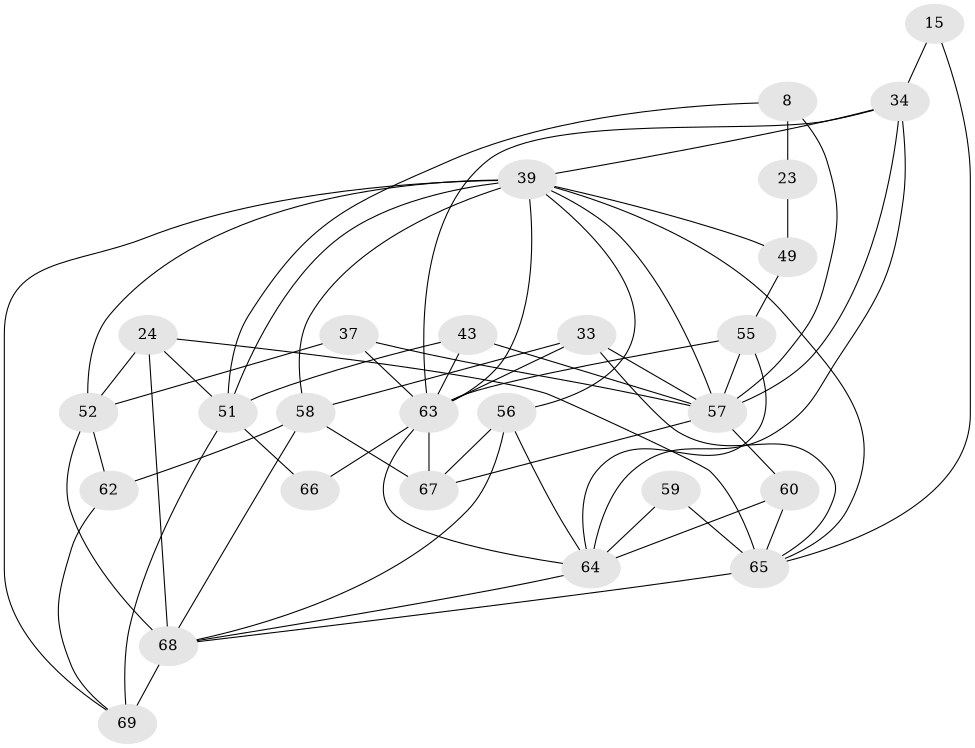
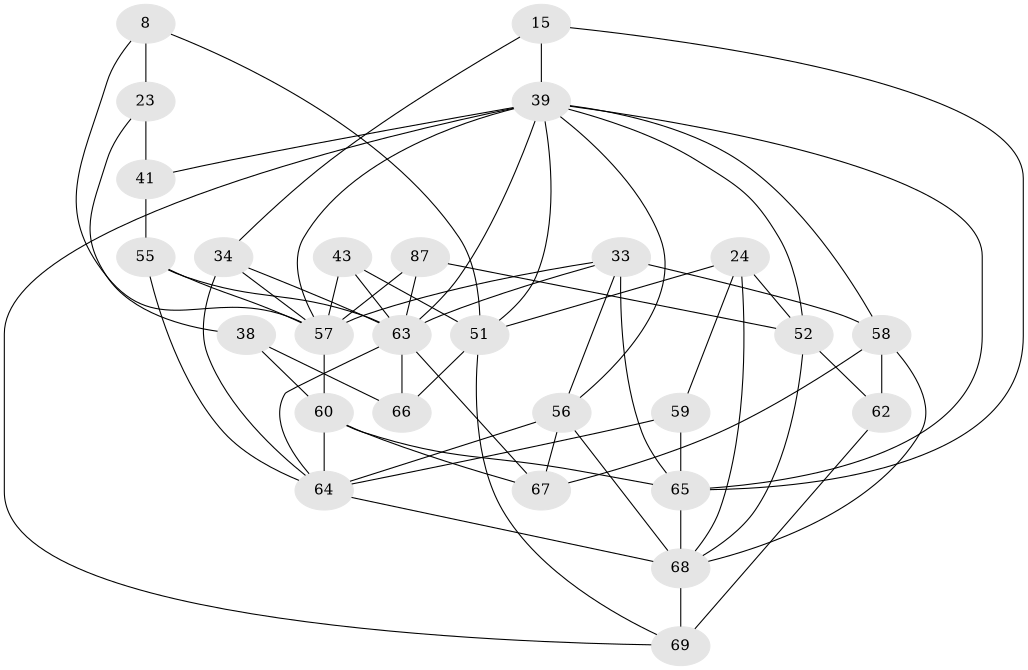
(715, 144) -> (541, 63)
(788, 257) -> (146, 179)
none -> (246, 335)
(349, 335) -> (420, 257)
none -> (592, 335)
(465, 376) -> (711, 335)
(573, 452) -> (468, 468)
